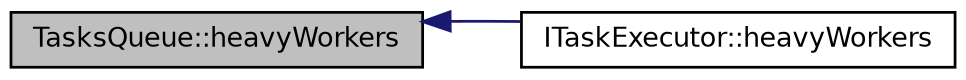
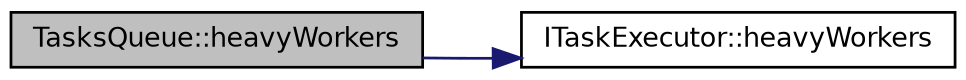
(486, 21) -> (458, 58)
